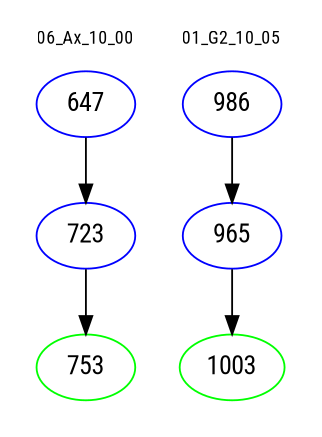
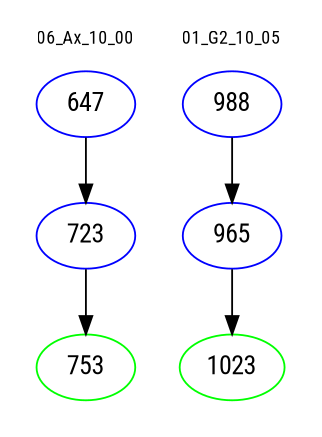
(232, 104) -> (232, 104)
(232, 367) -> (232, 367)
